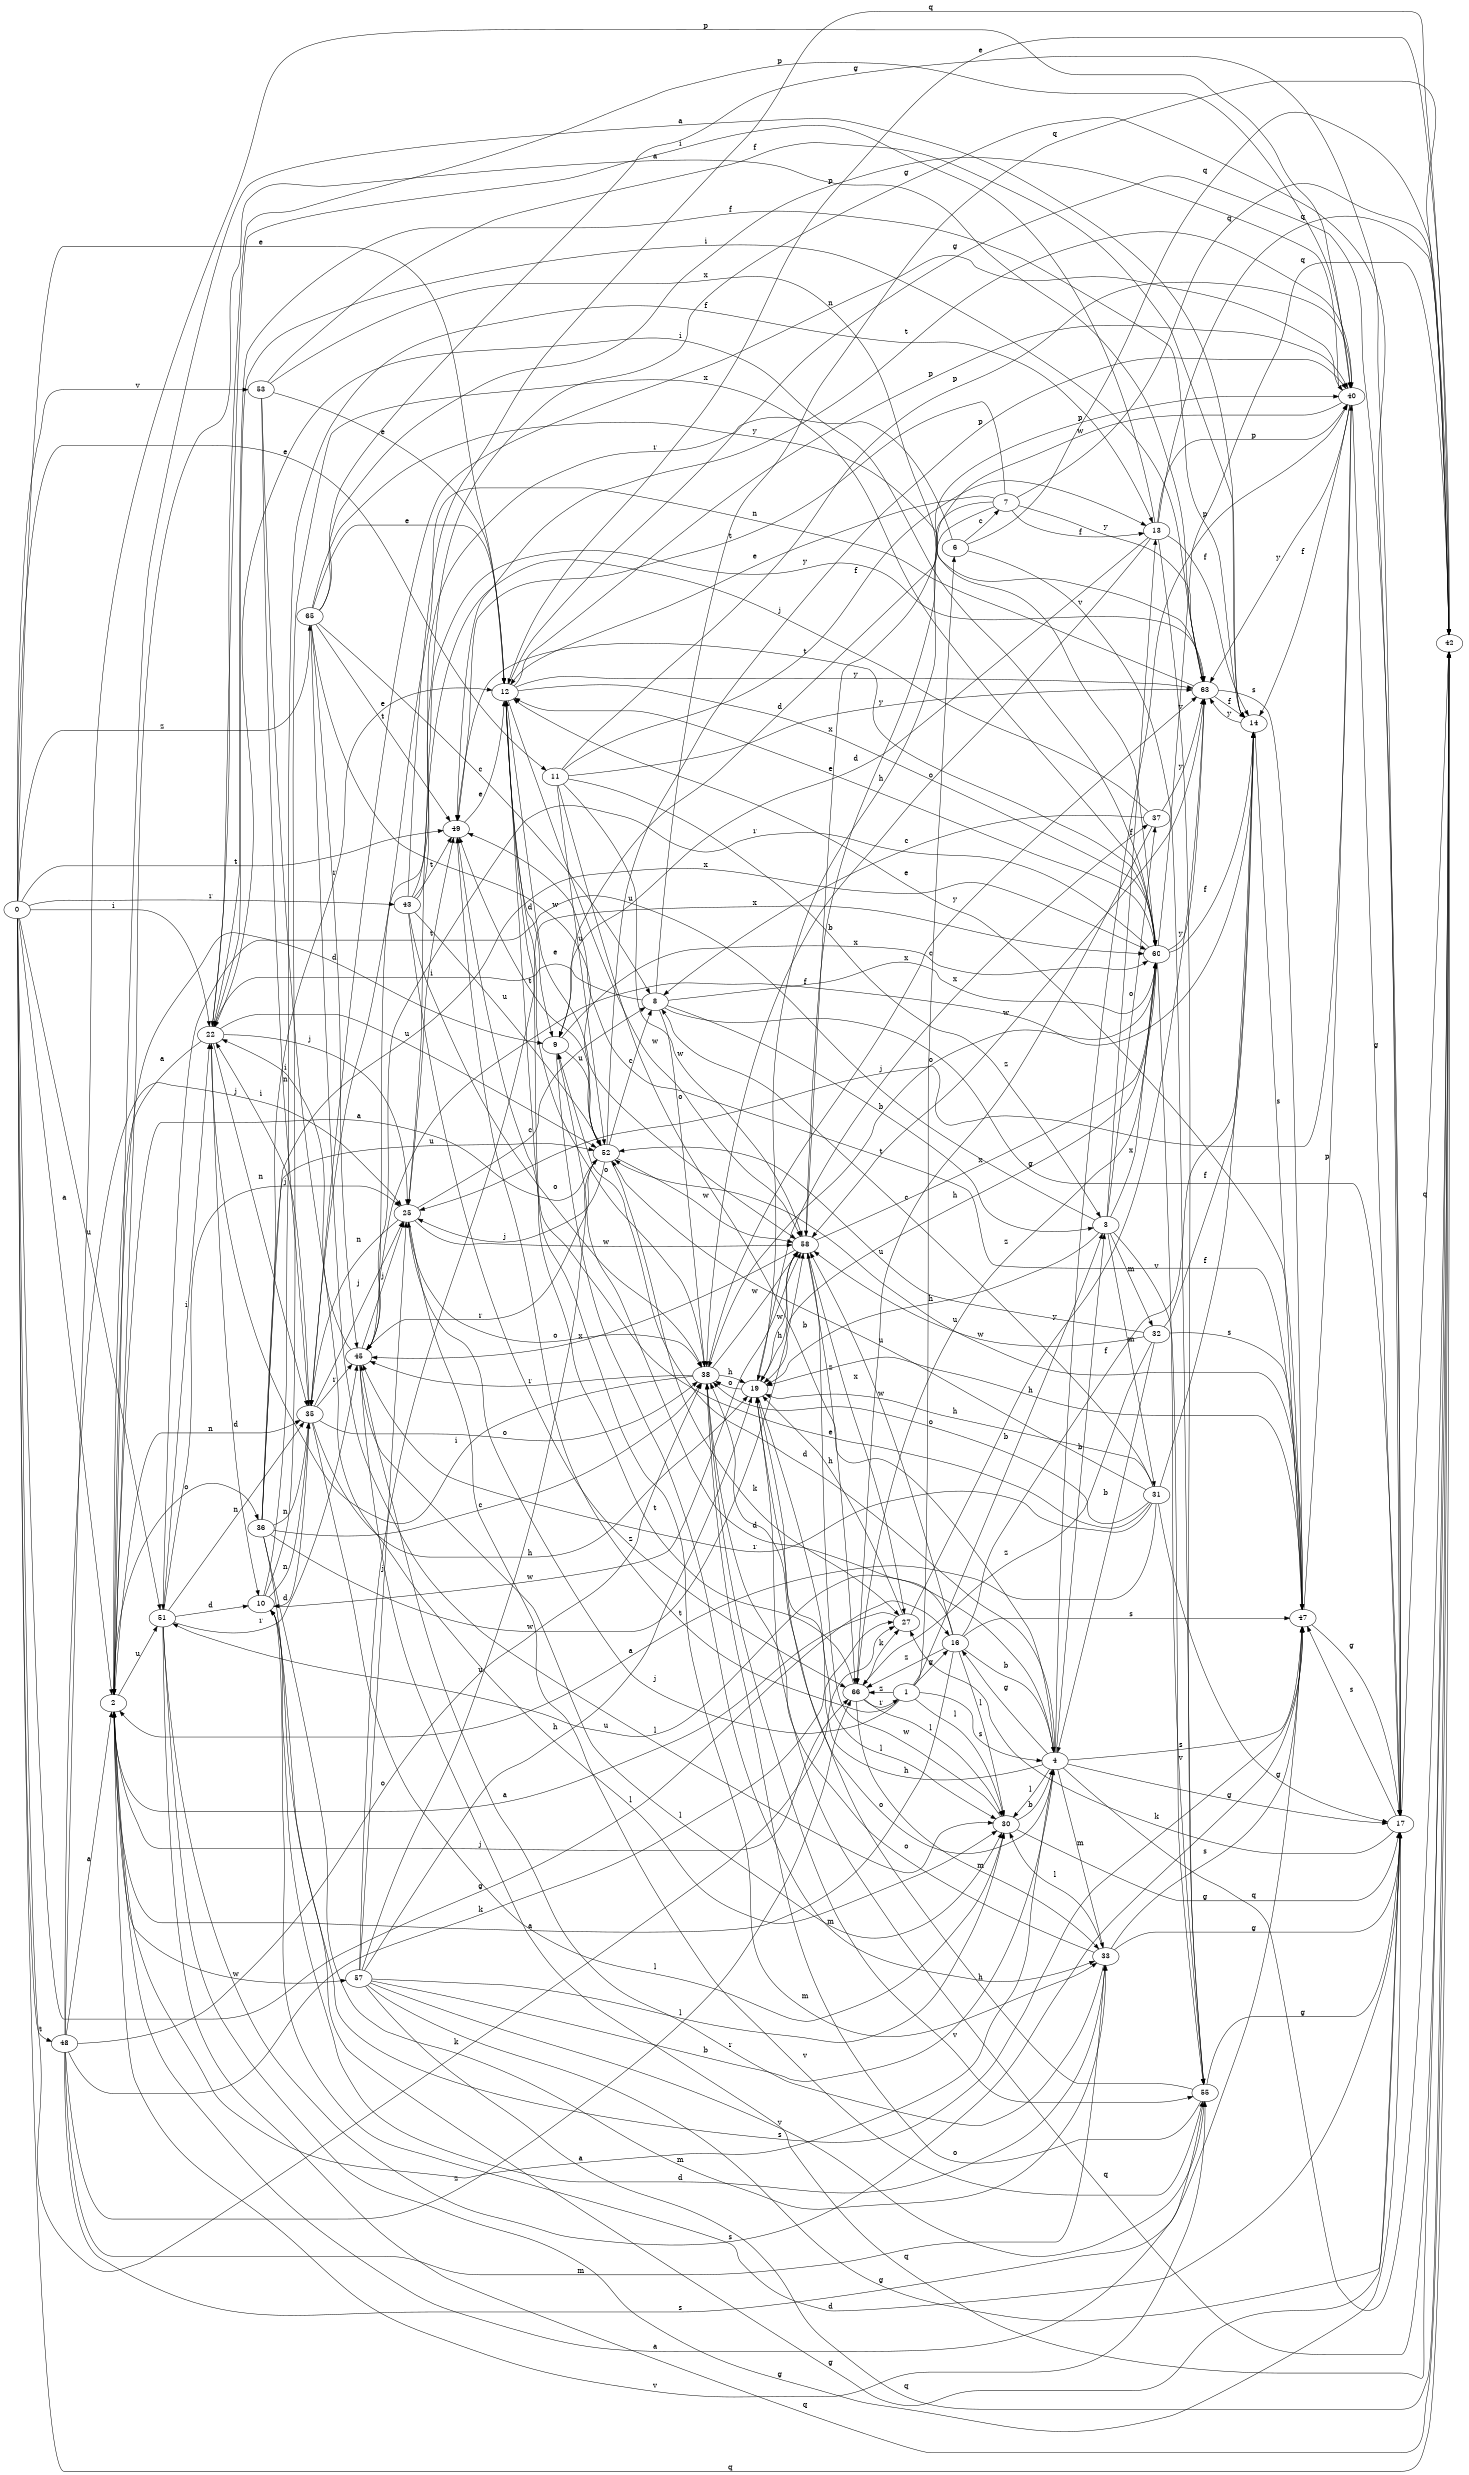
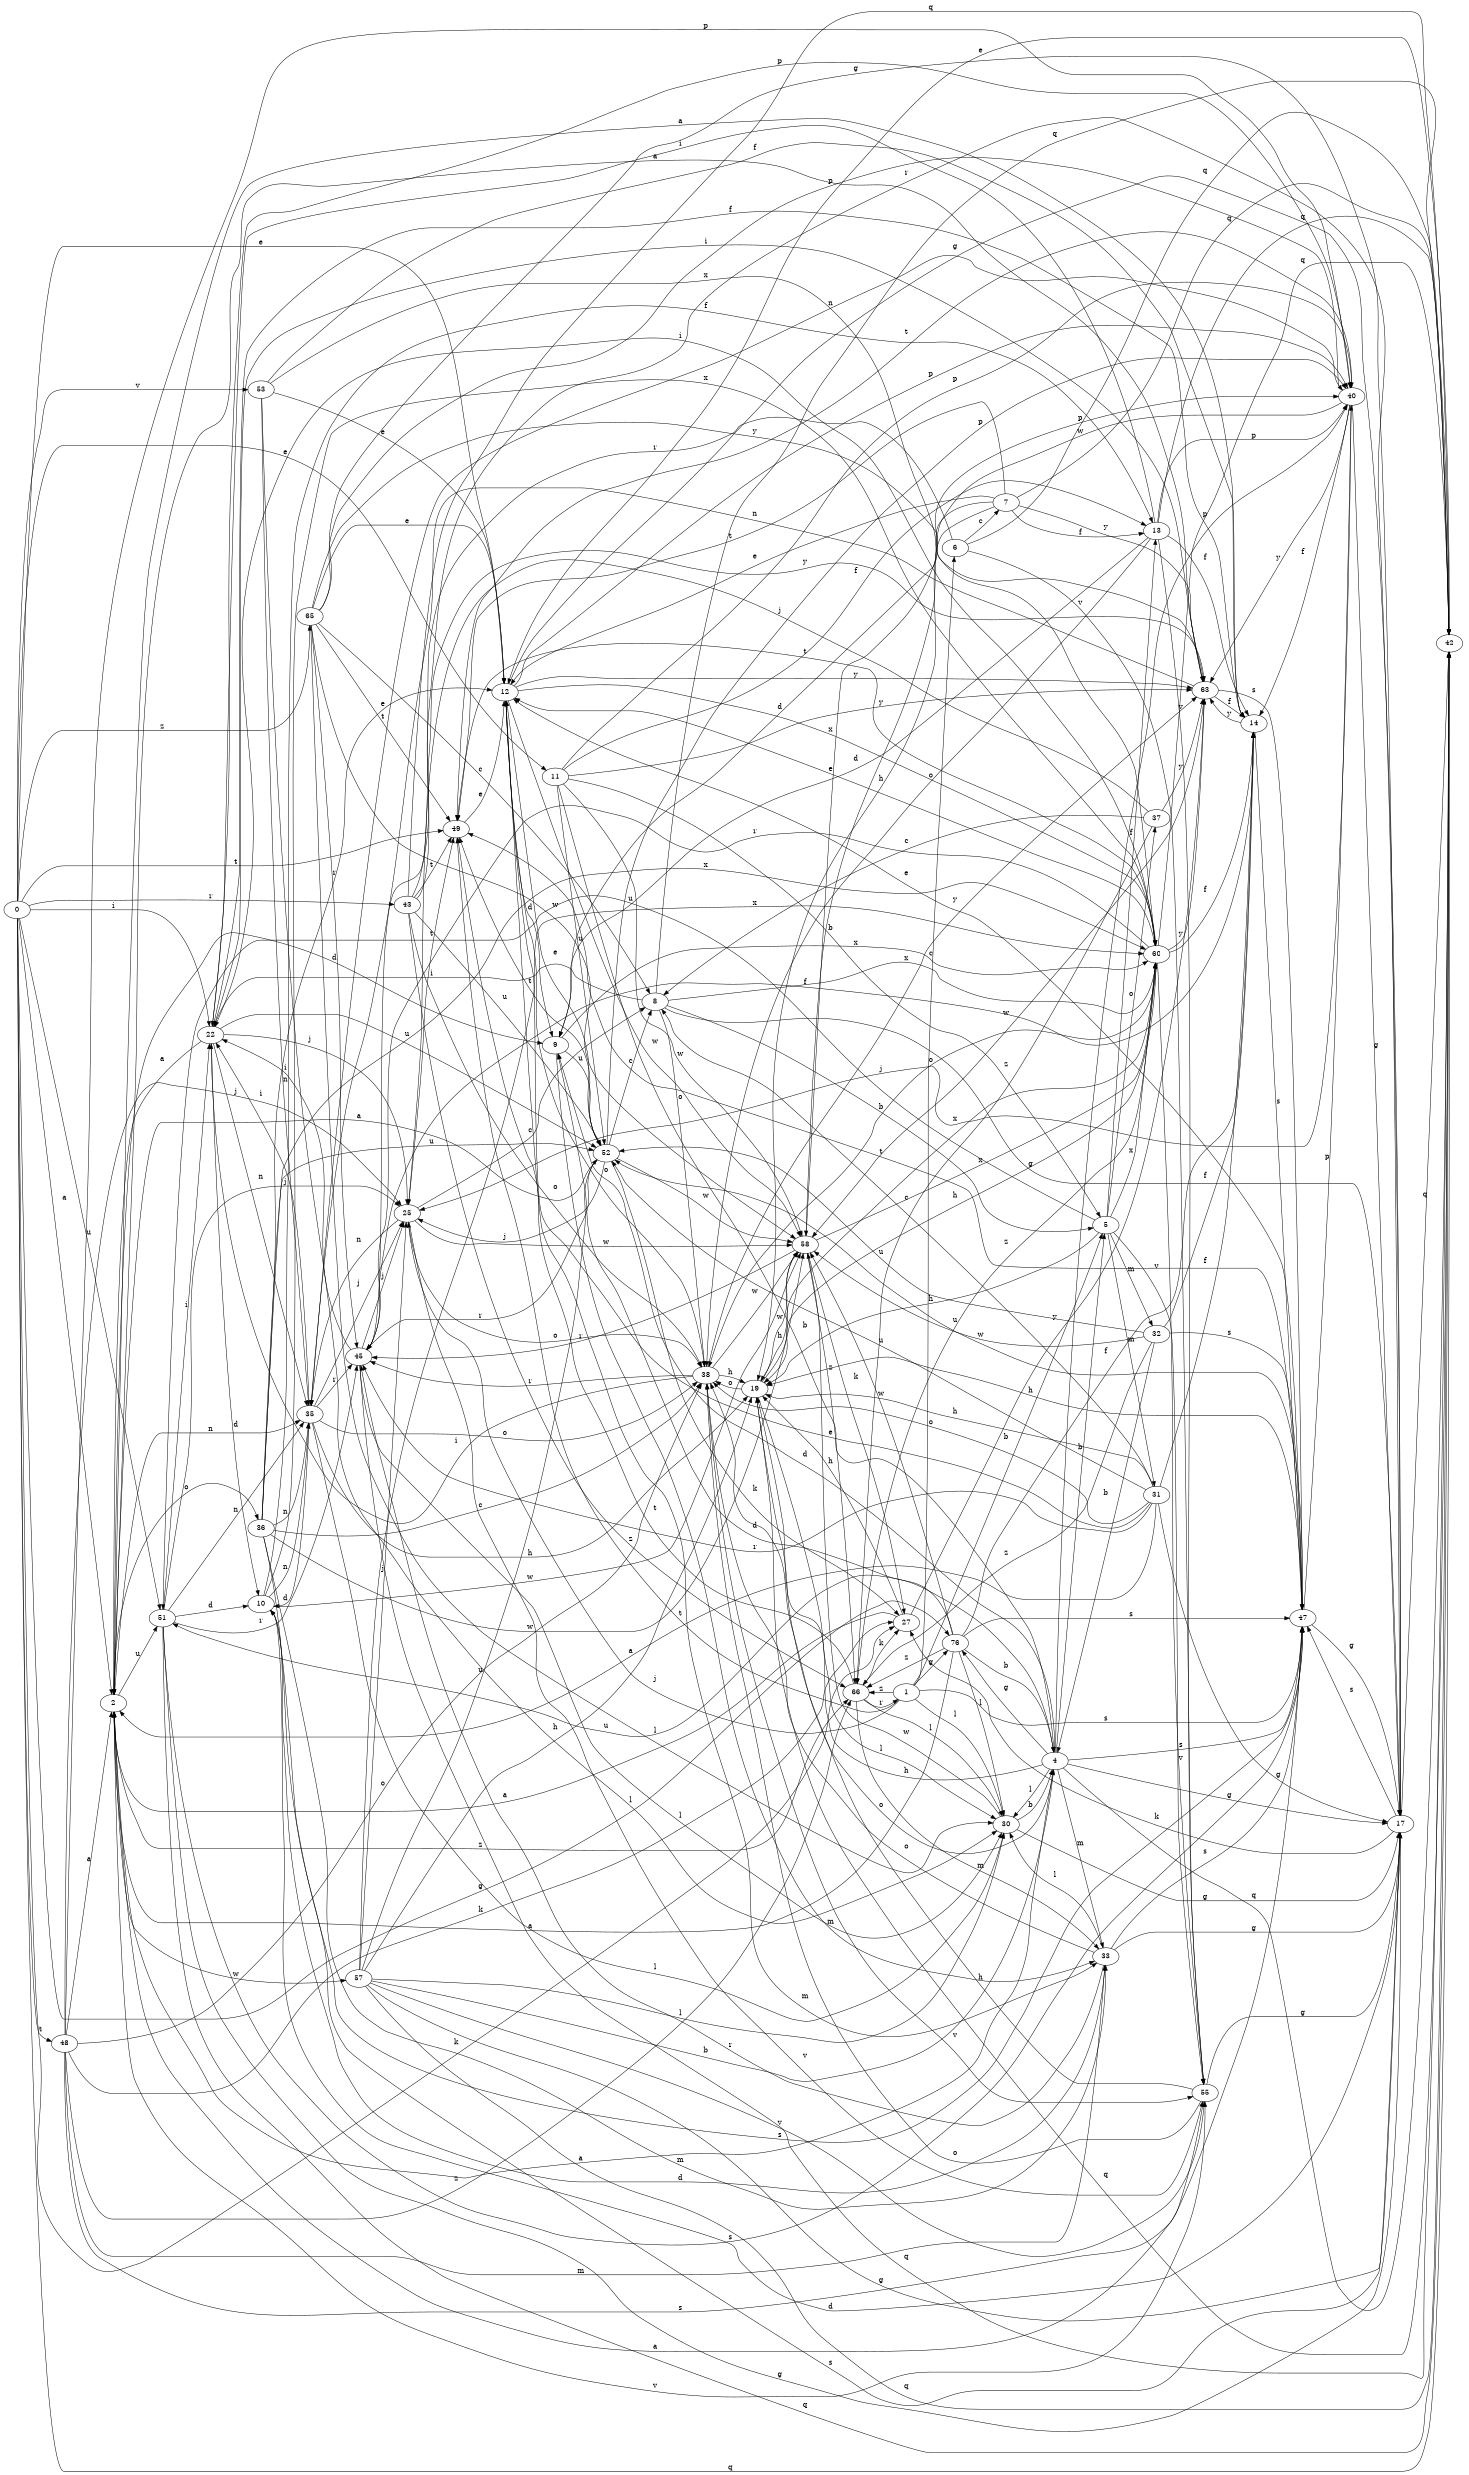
(906, 173) -> (906, 173)
(895, 1068) -> (945, 1143)
(1106, 1225) -> (1106, 1225)
(581, 1336) -> (581, 1336)
(856, 1377) -> (856, 1377)
(955, 1643) -> (955, 1643)
(973, 1730) -> (1138, 1722)
(481, 1845) -> (481, 1845)
(831, 2363) -> (831, 2363)
